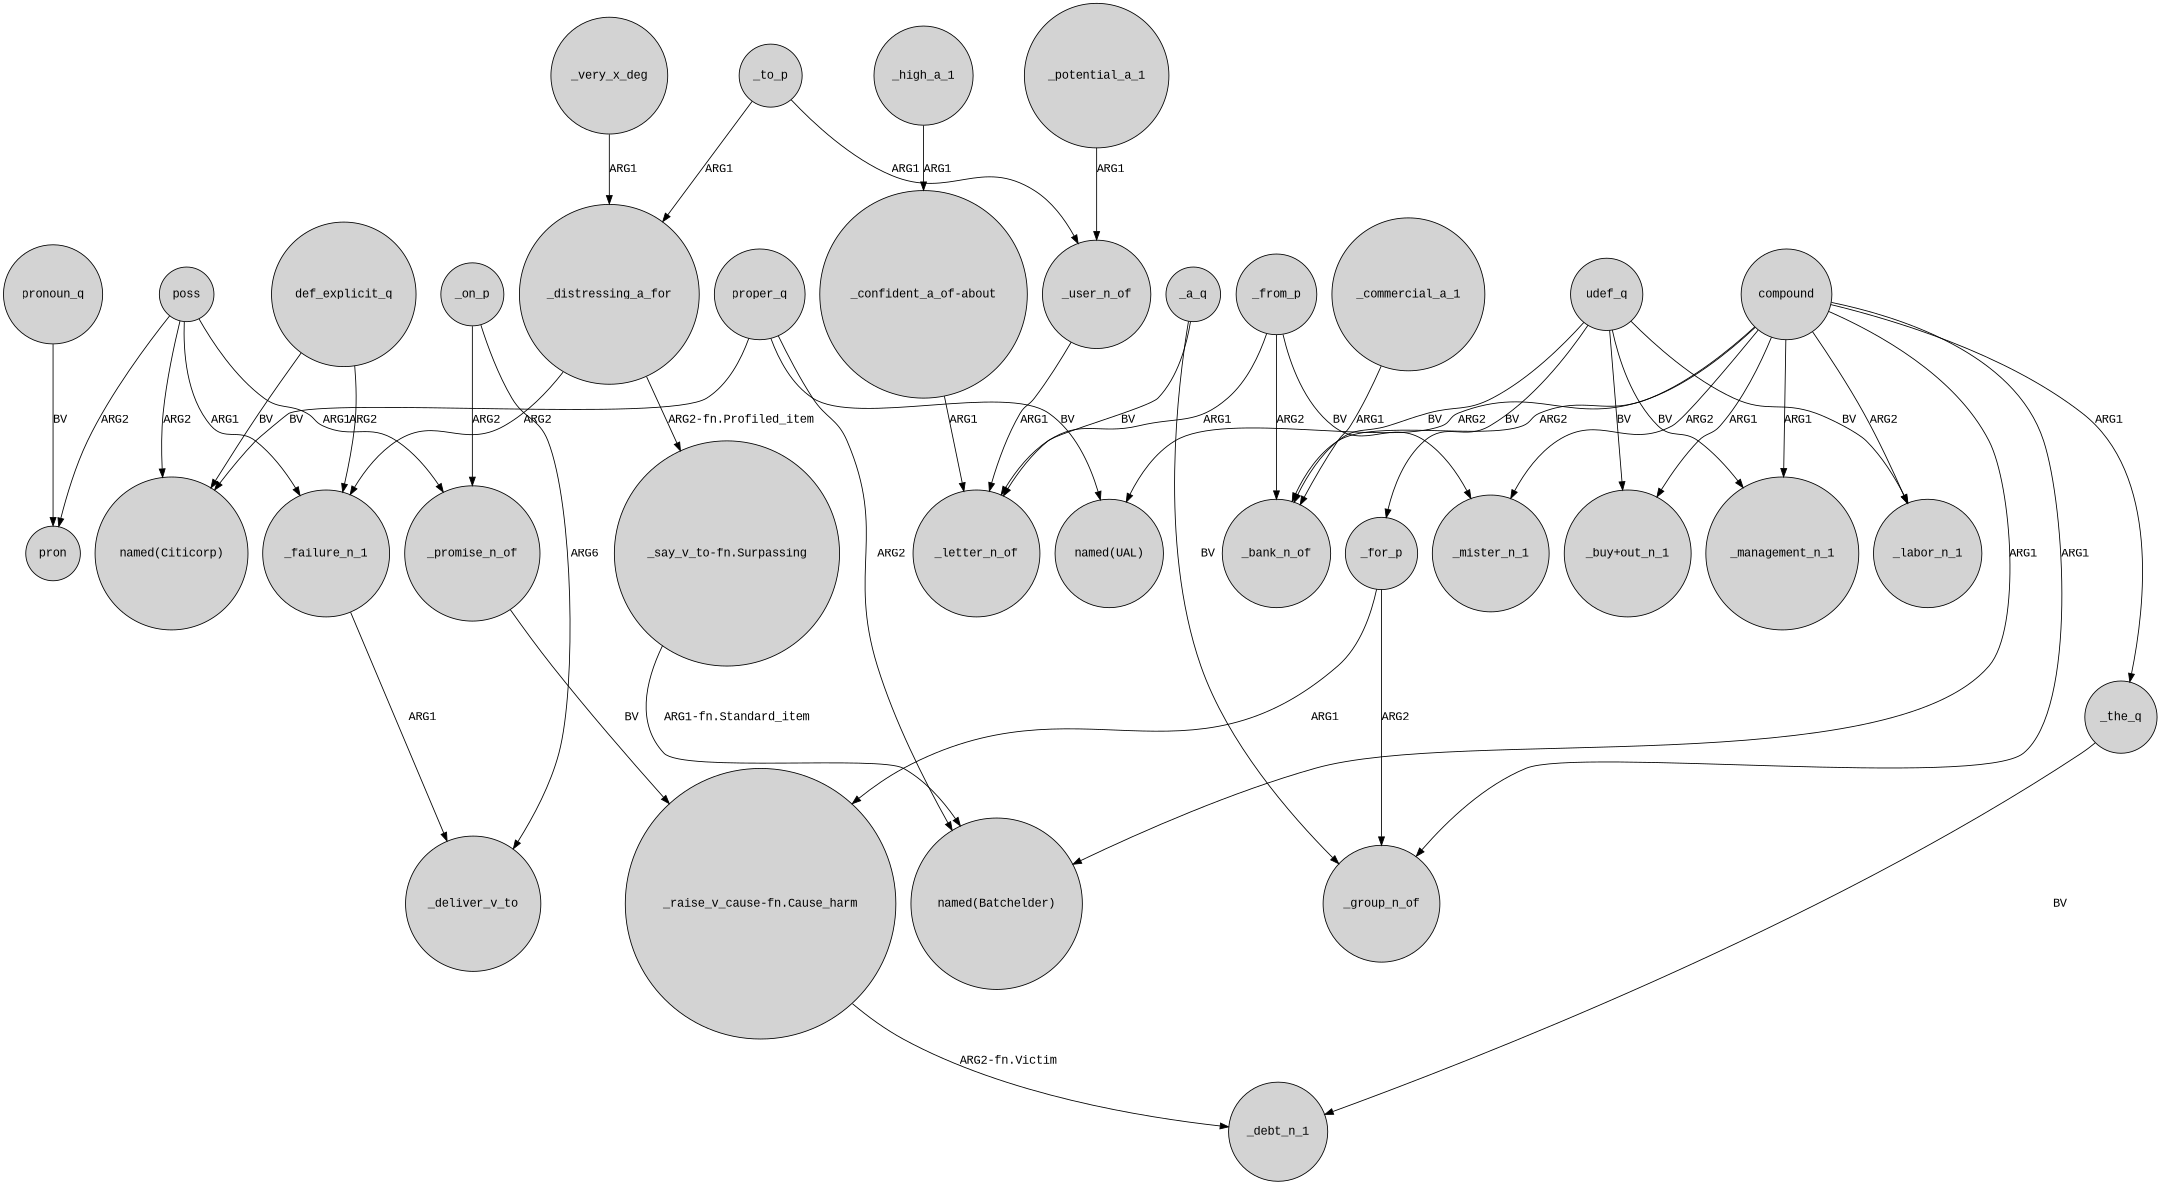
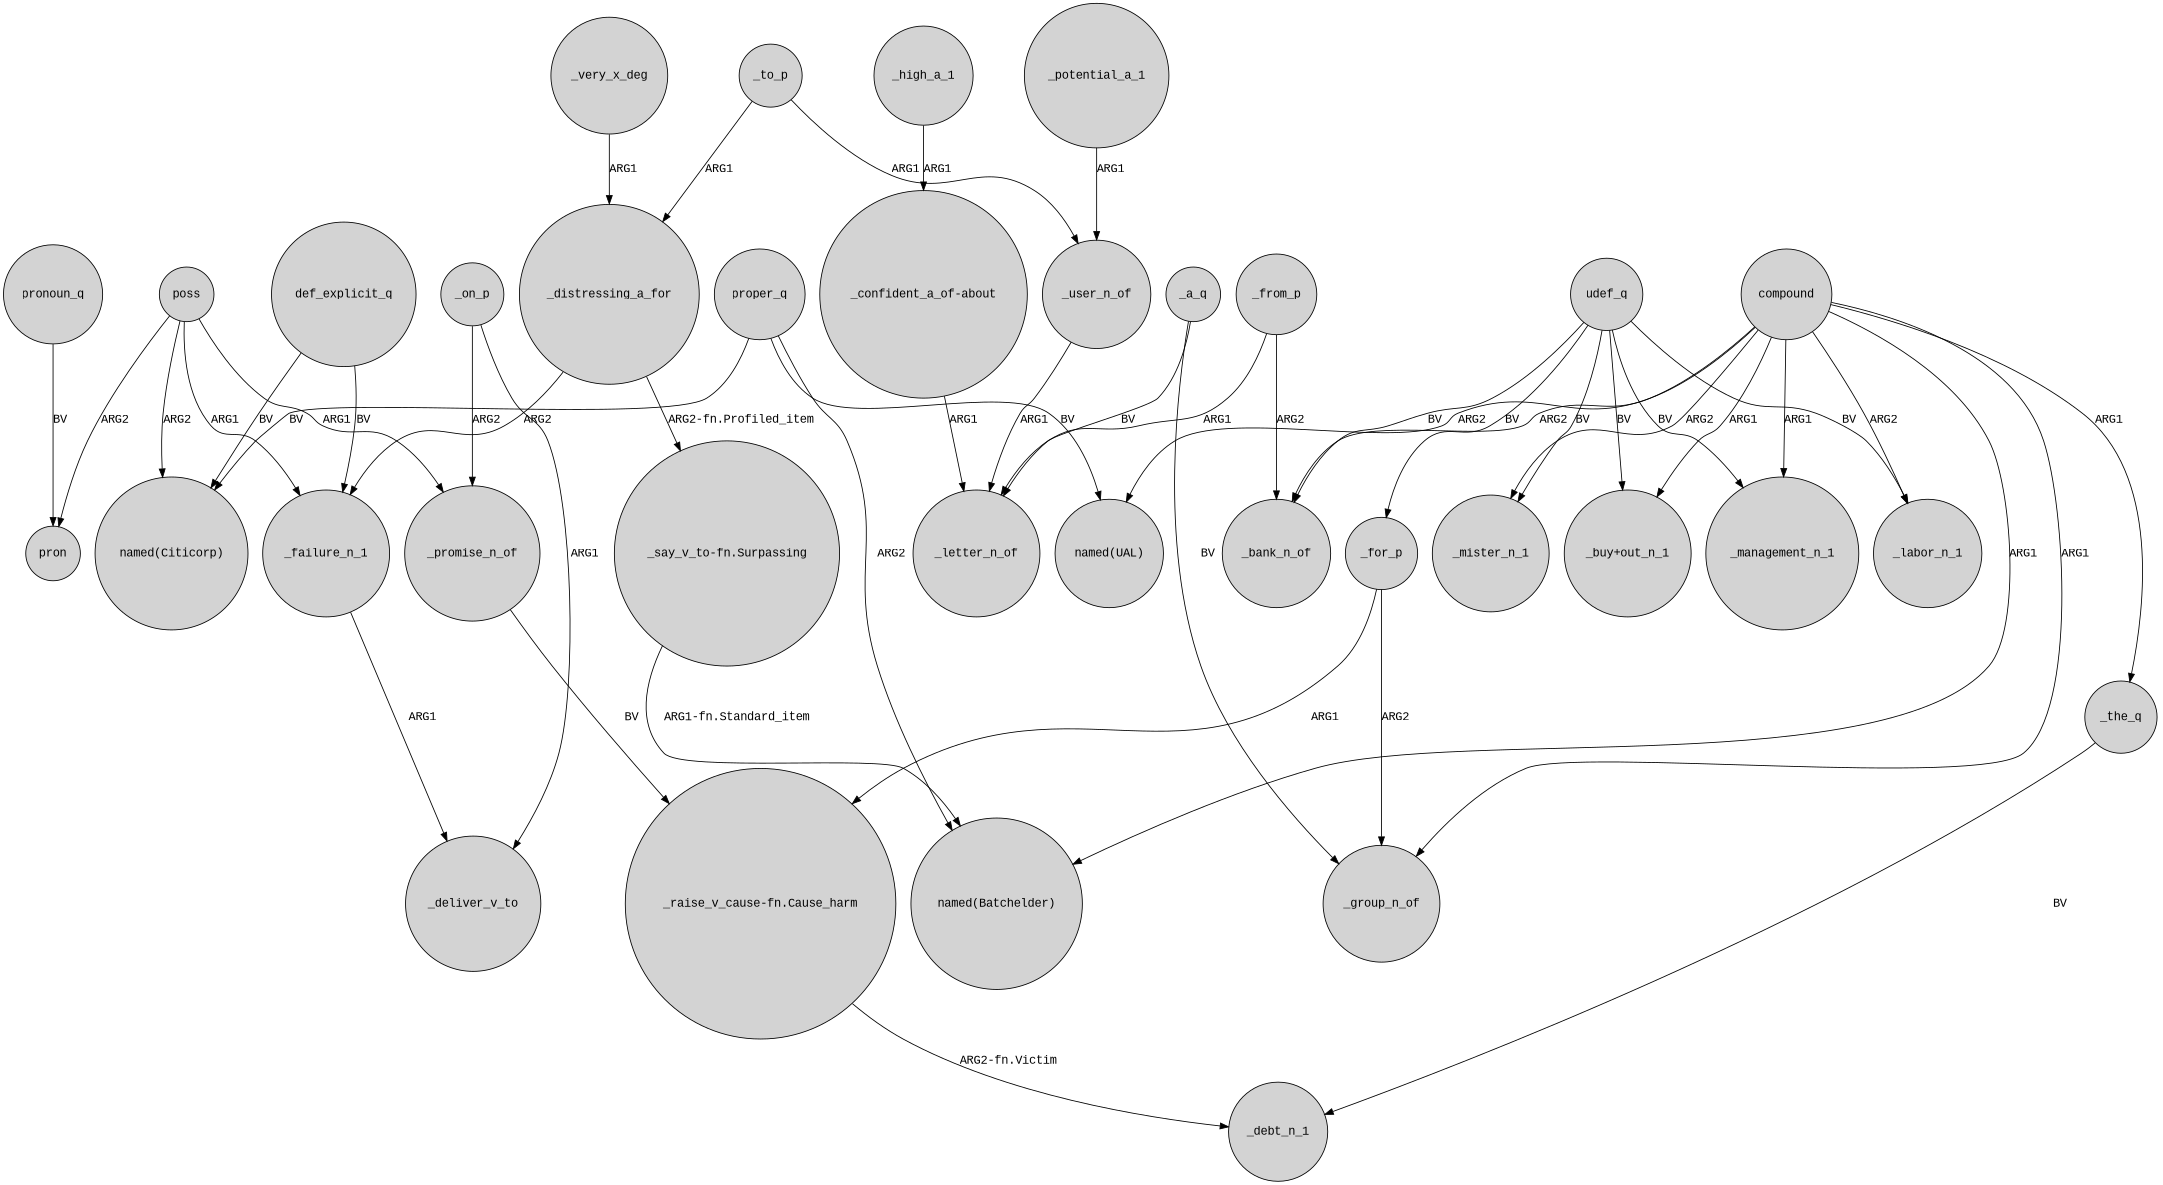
(1408, 294) -> none
(364, 420) -> (364, 420)
(1329, 422) -> (1575, 419)
(585, 553) -> (585, 553)
